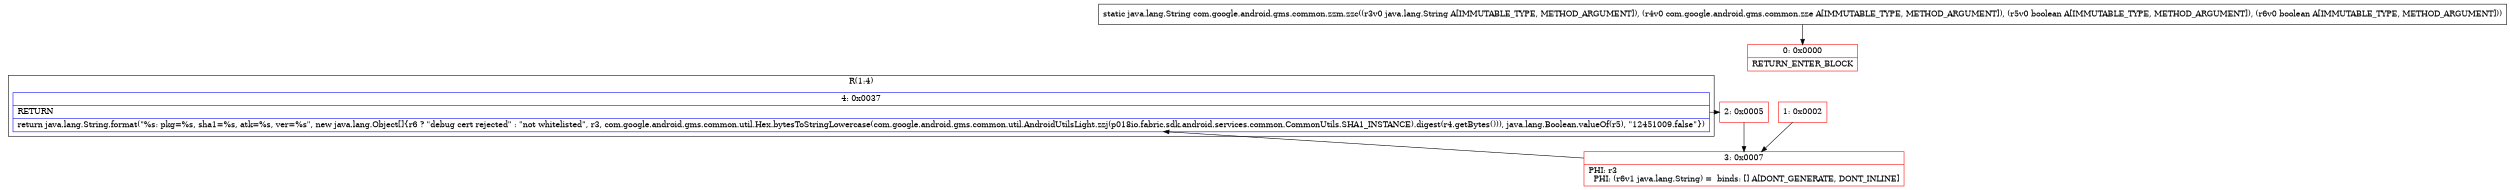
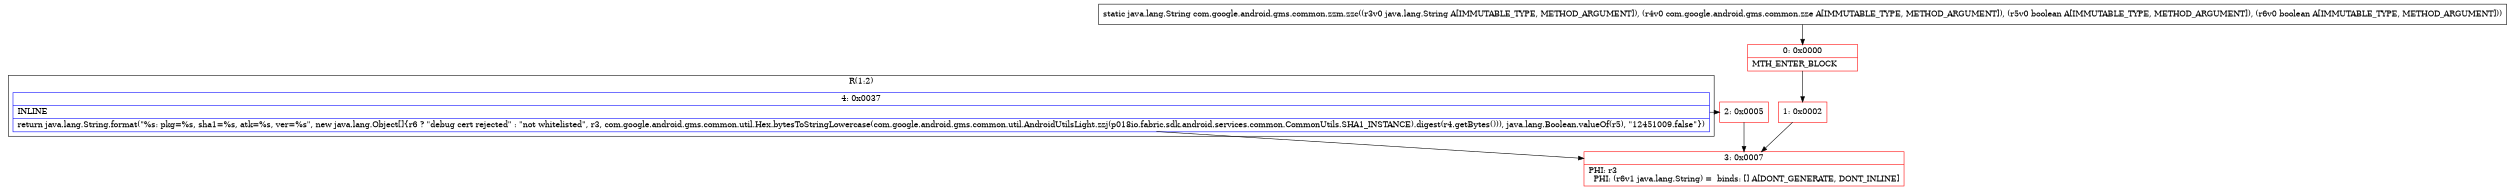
(1803, 64) -> (1795, 64)
(861, 82) -> (861, 82)
none -> (1803, 84)
(35, 112) -> (33, 112)
(1377, 145) -> (1367, 145)
